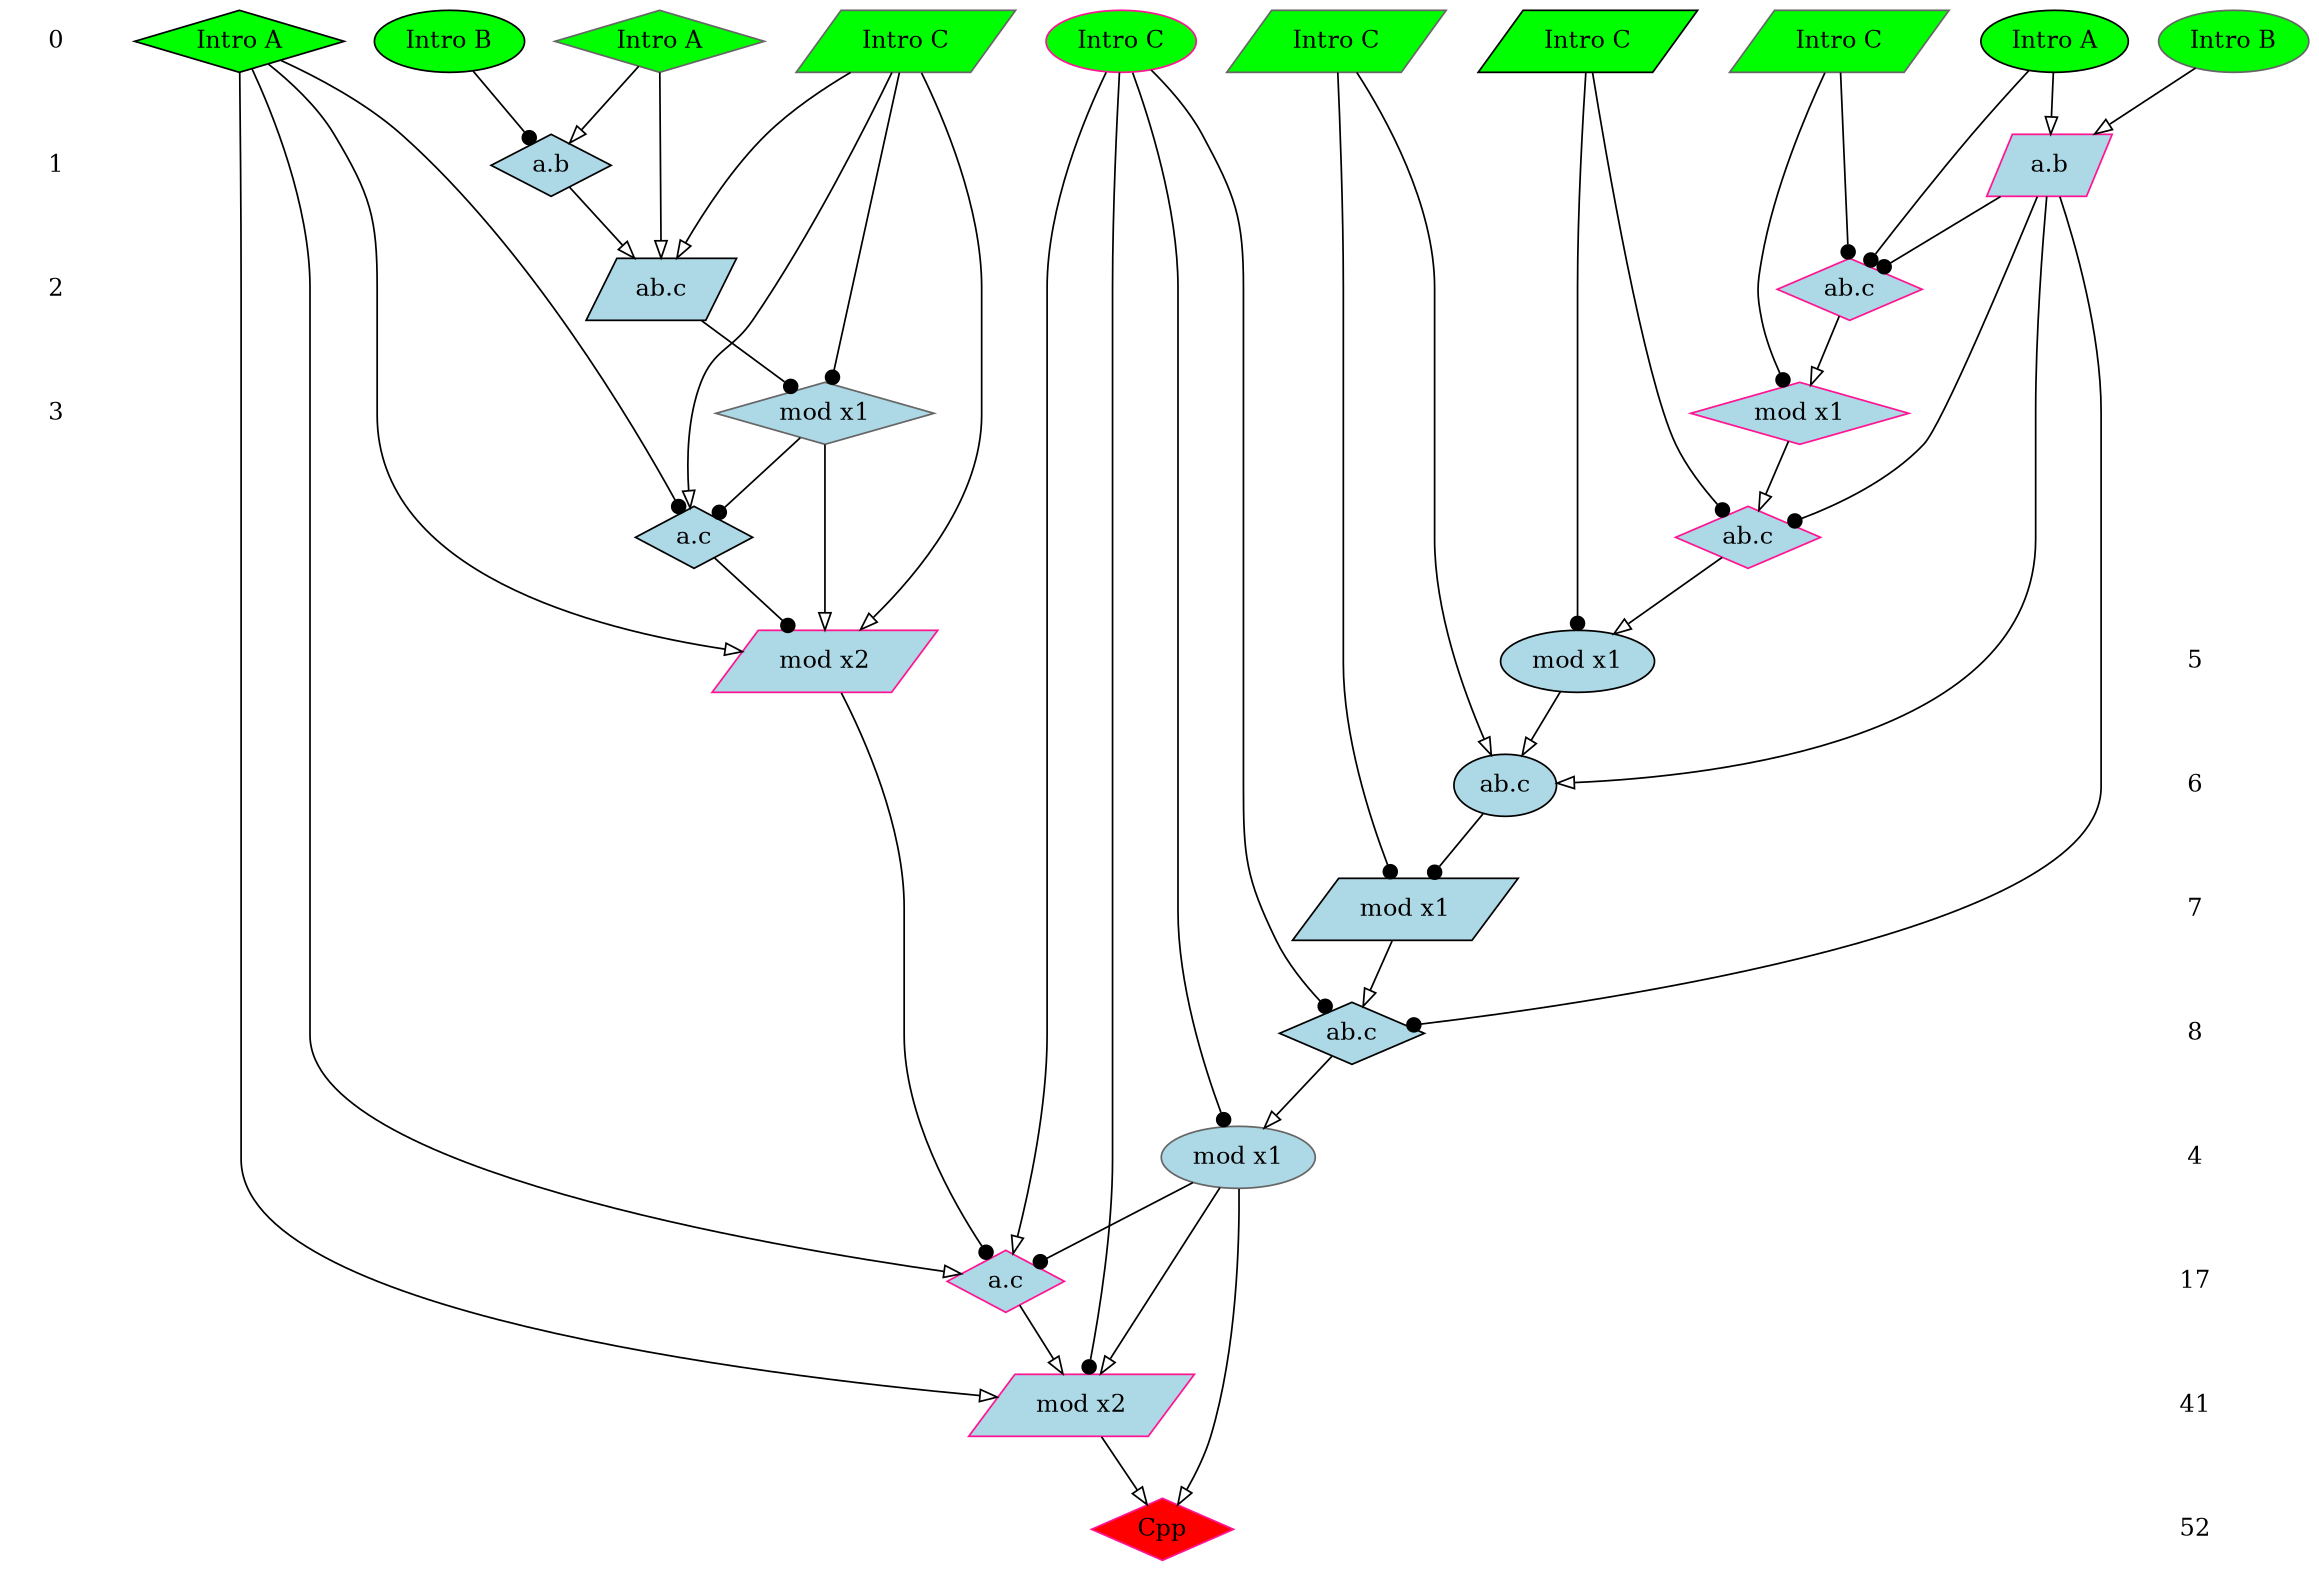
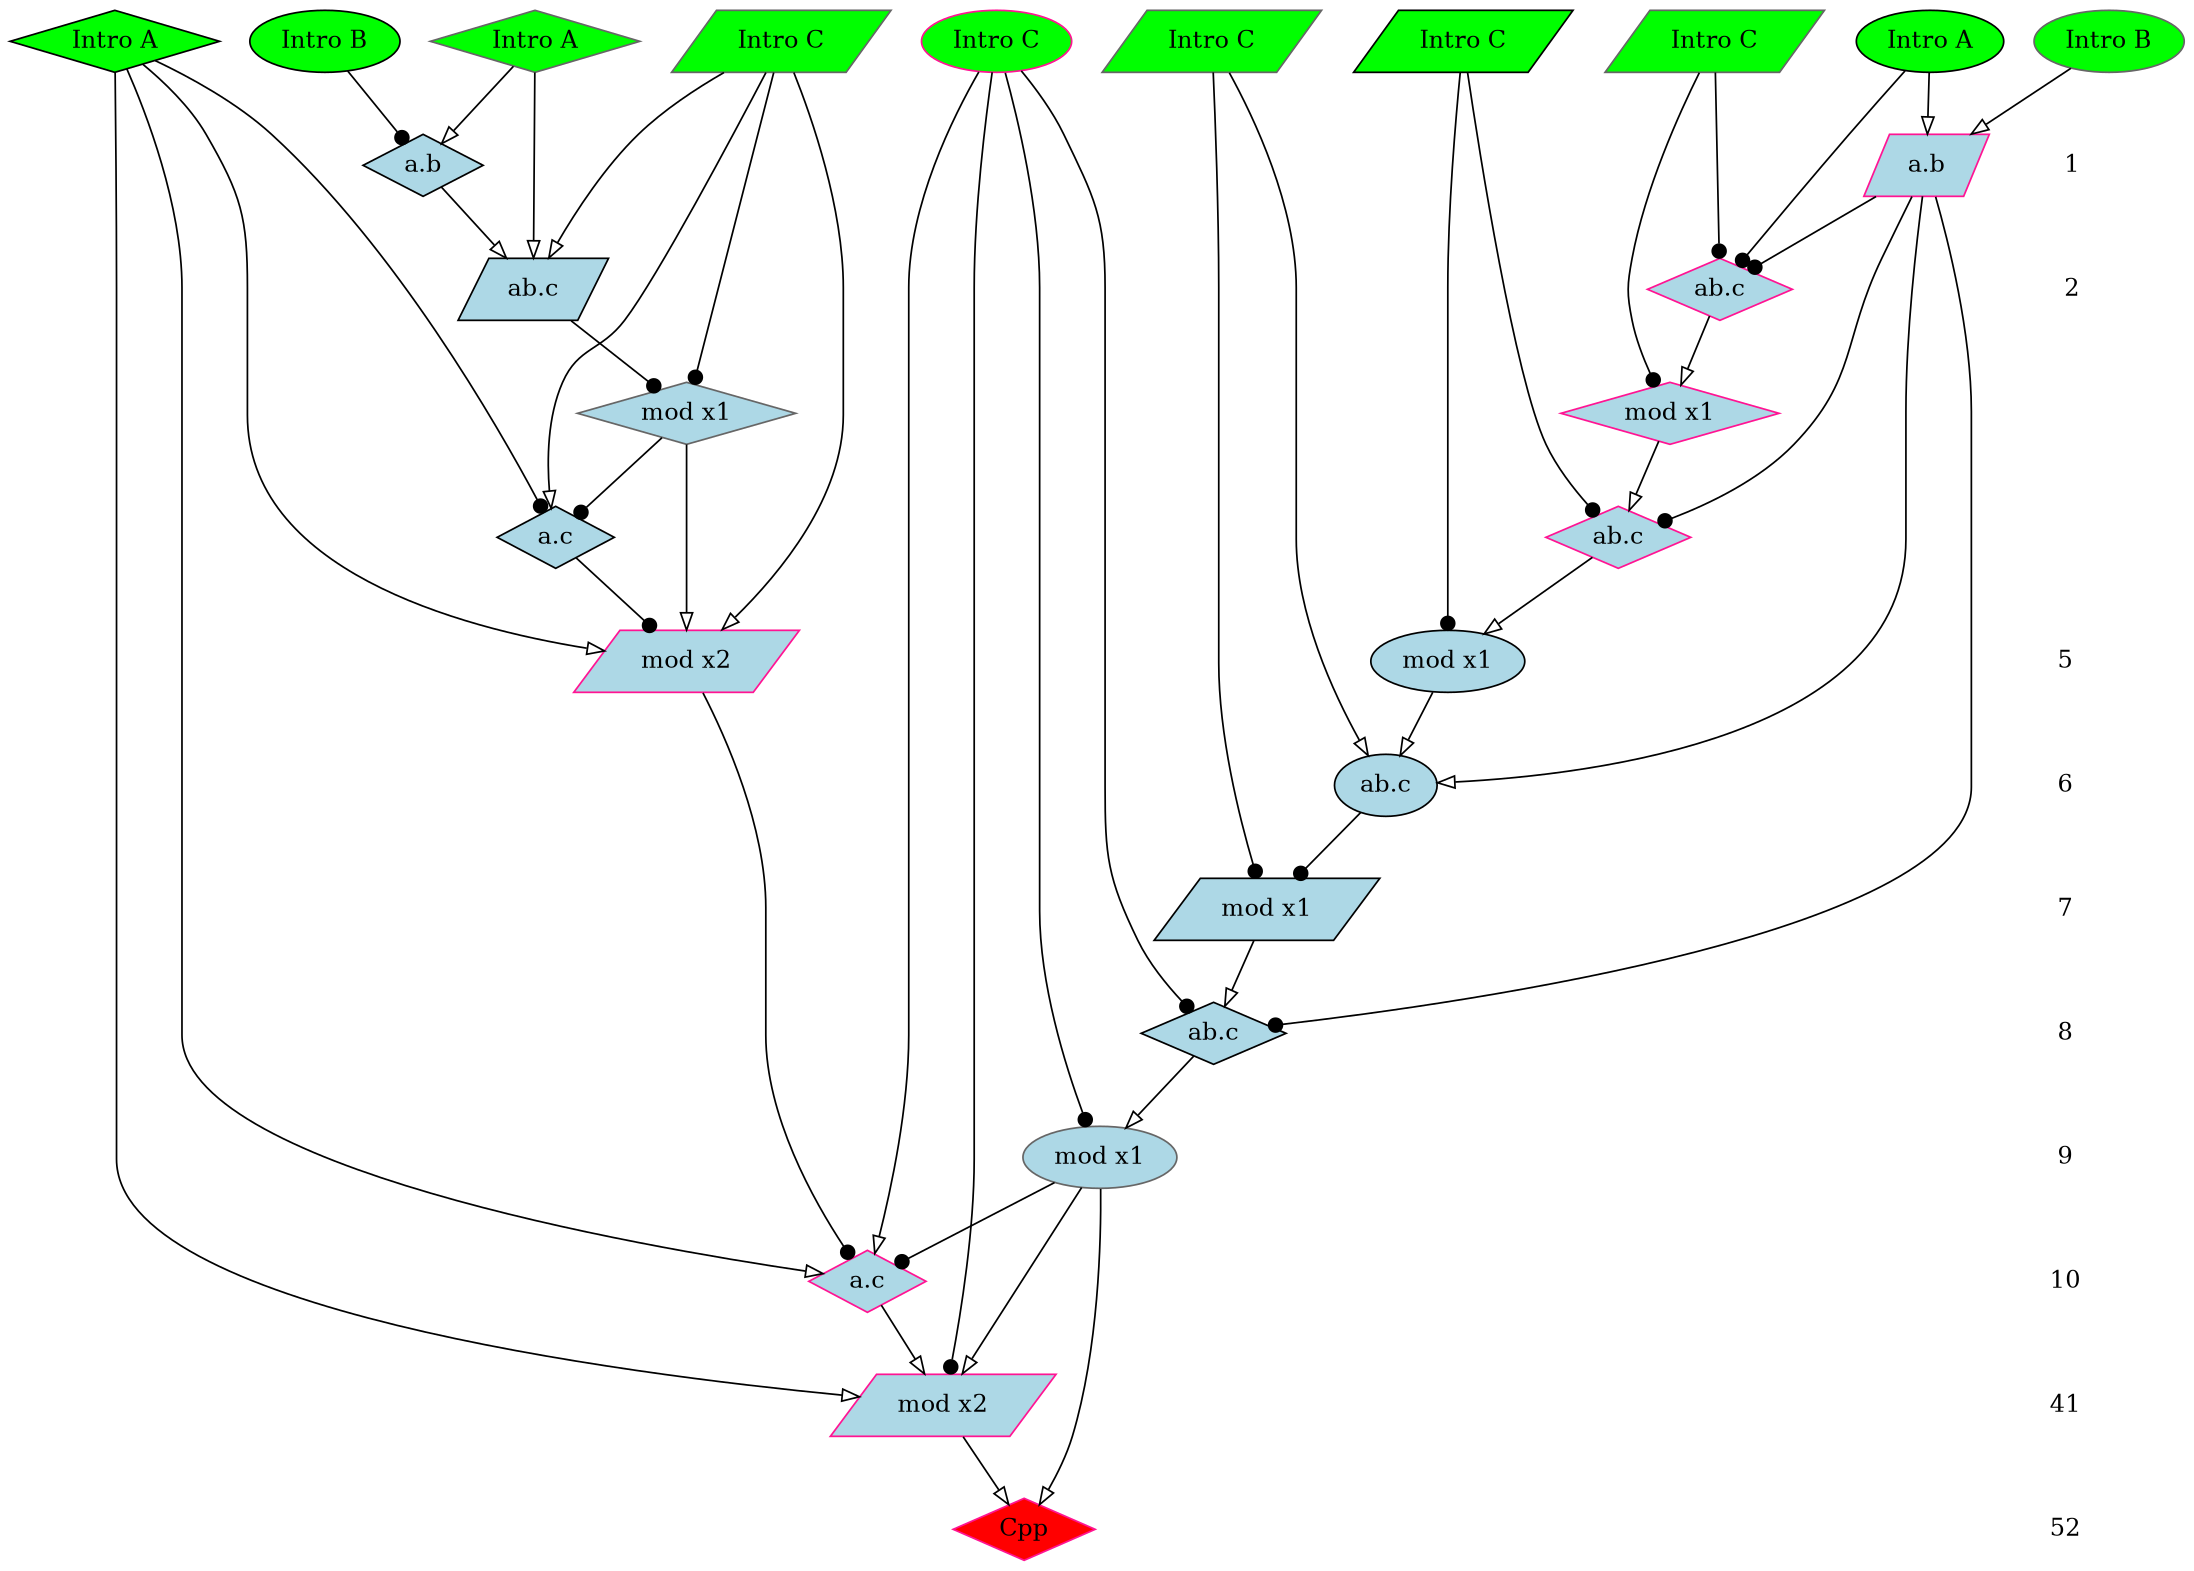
(57, 41) -> none
(57, 413) -> none
(2196, 1157) -> (2066, 1157)
(2196, 1281) -> (2066, 1281)
